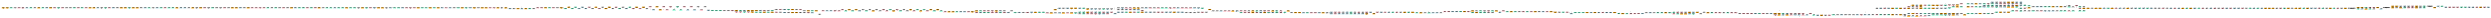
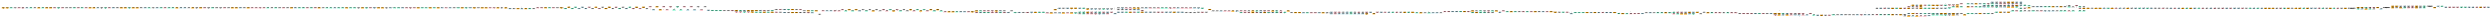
(47, 8) -> (47, 8)
